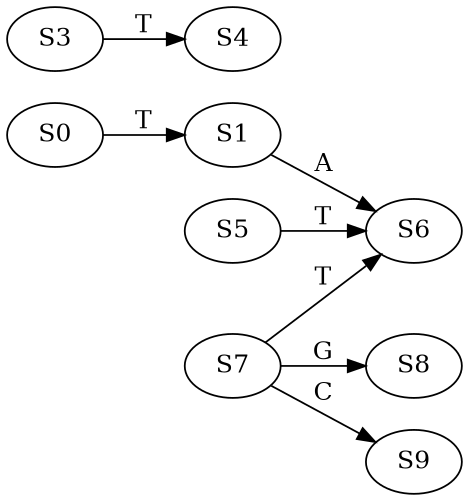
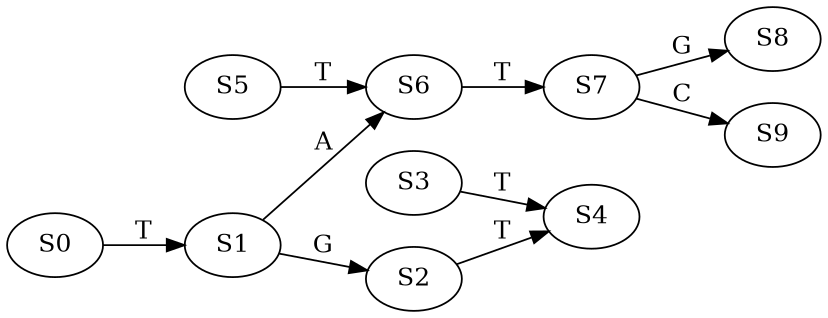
none -> (414, 279)
(316, 304) -> (494, 87)
